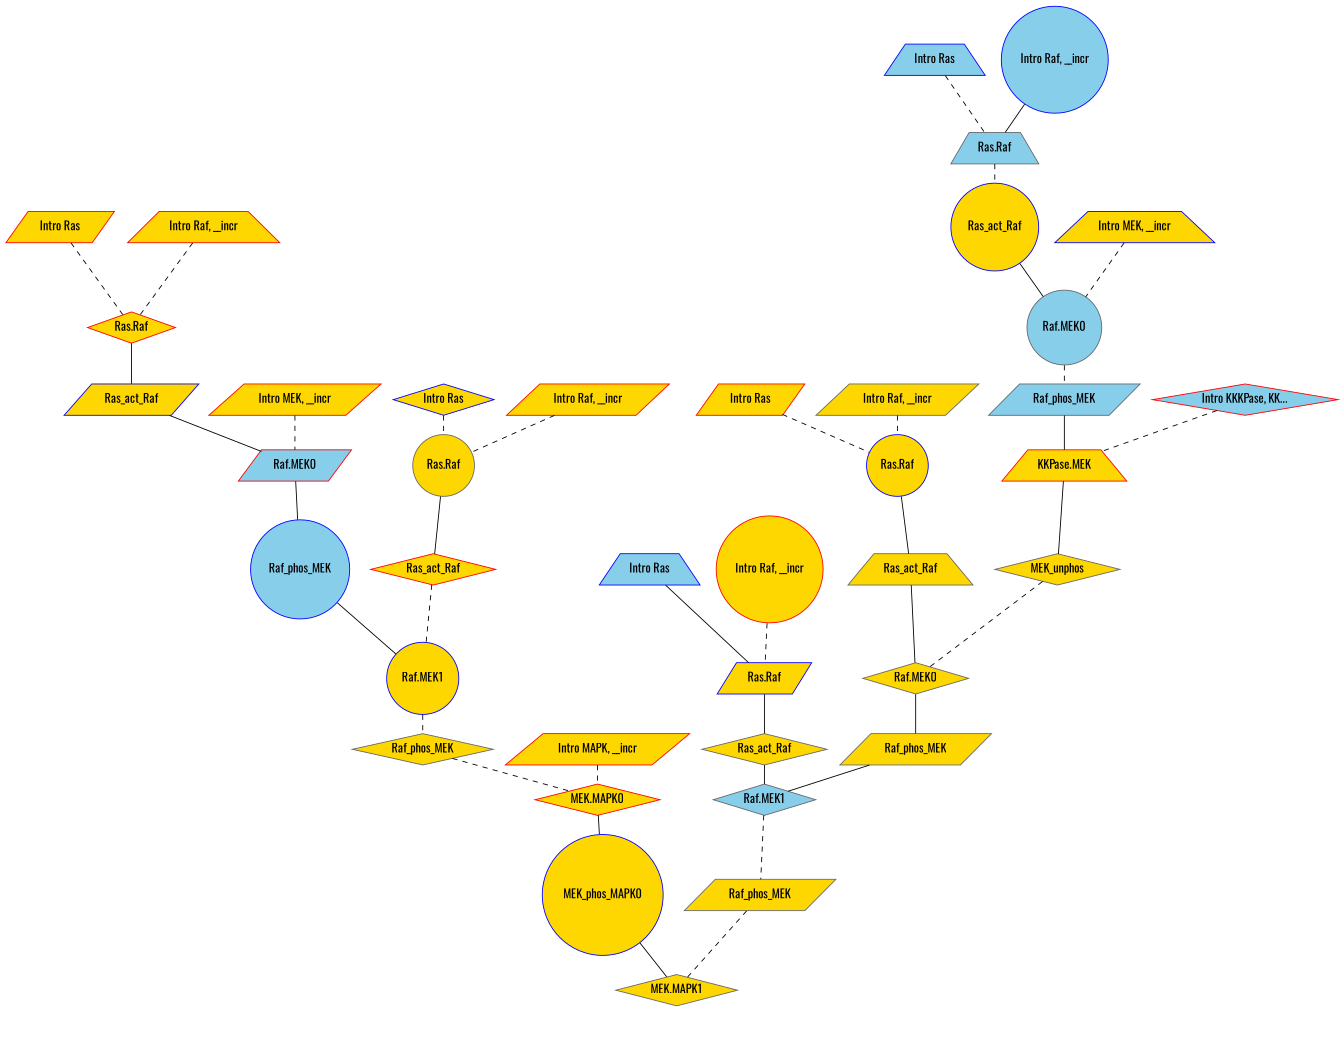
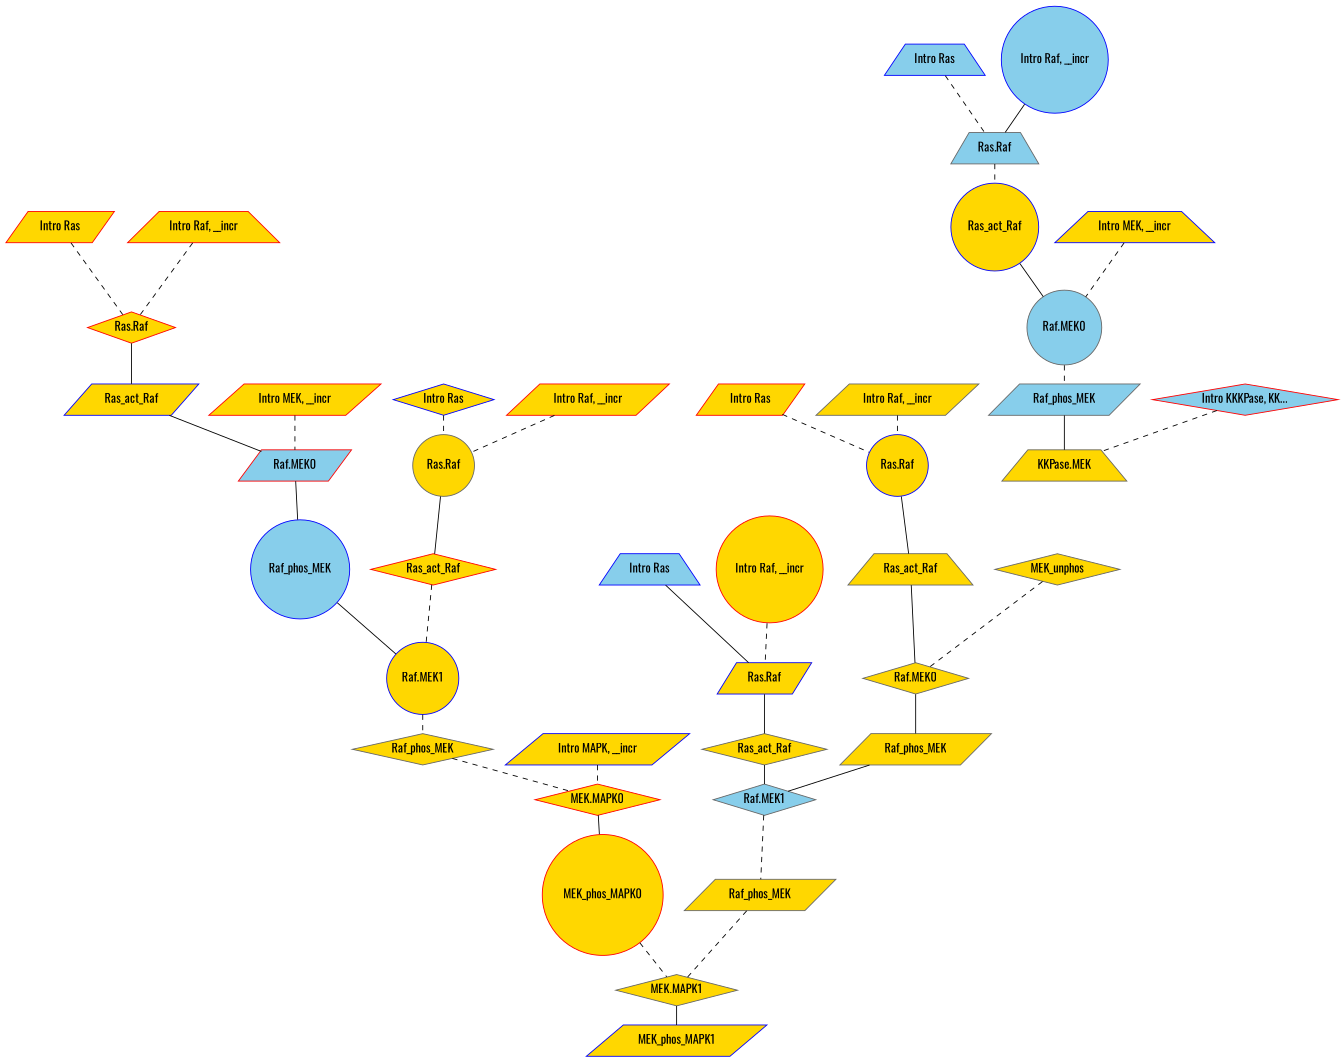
(1064, 465) -> (1064, 465)
(1061, 518) -> none
(597, 749) -> (597, 749)
(603, 895) -> (603, 895)
(653, 960) -> (653, 960)
none -> (677, 1041)
